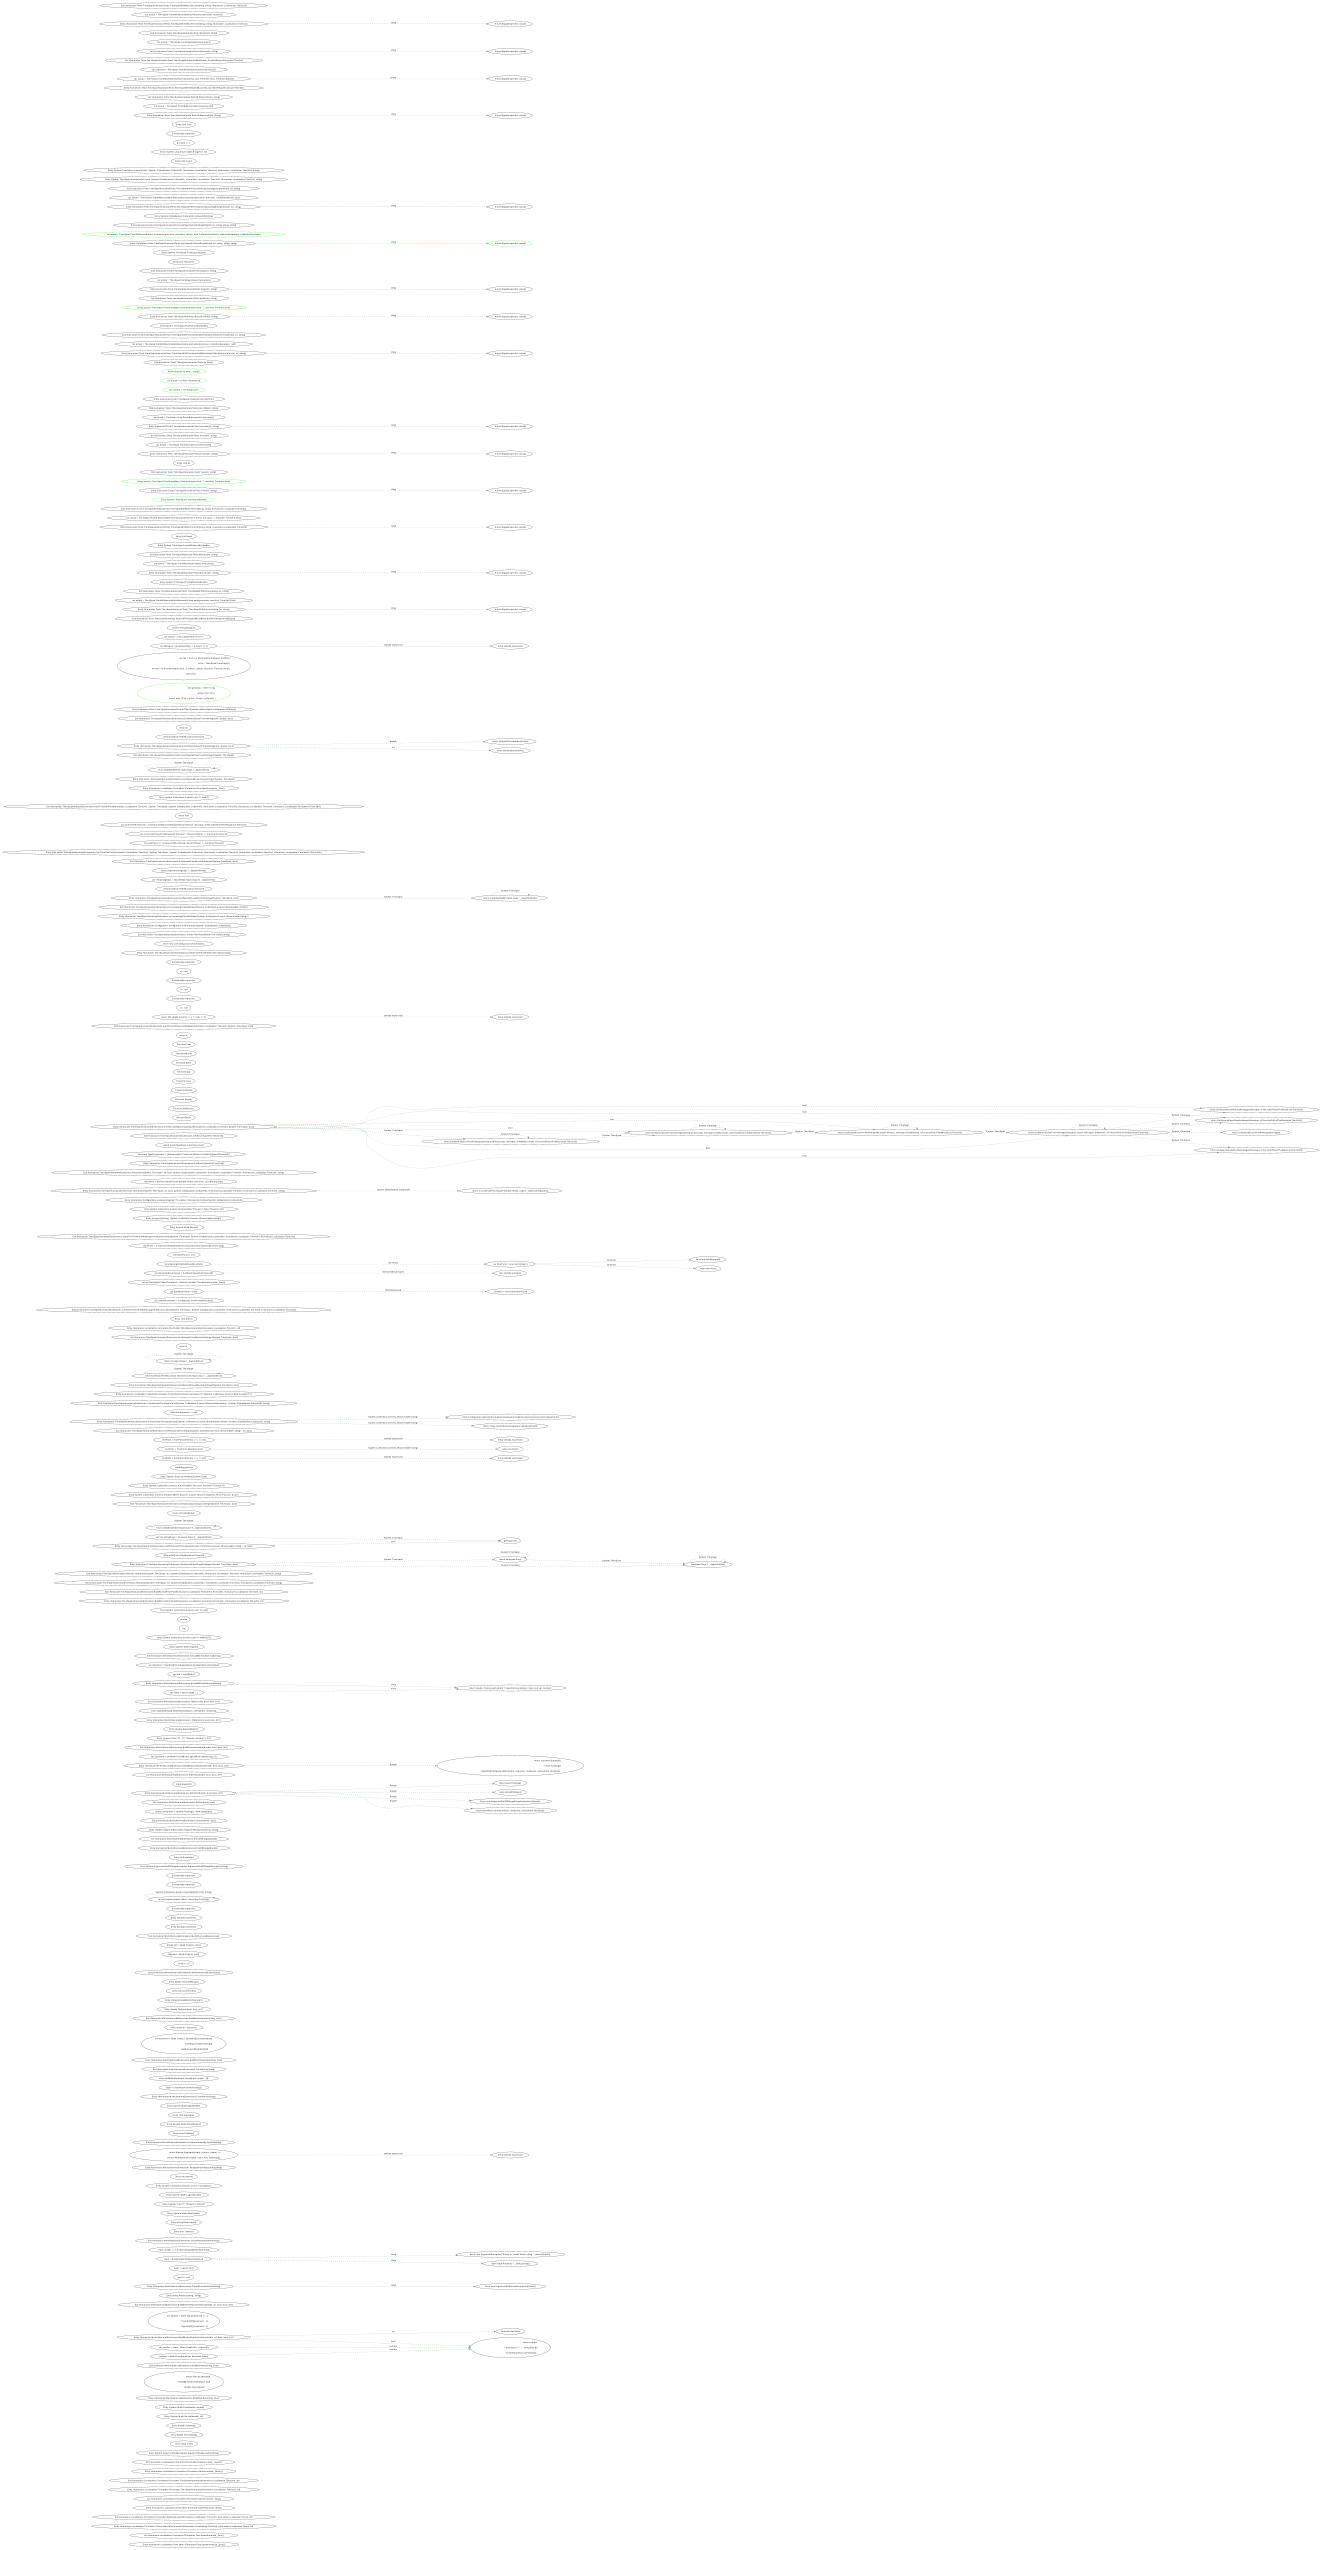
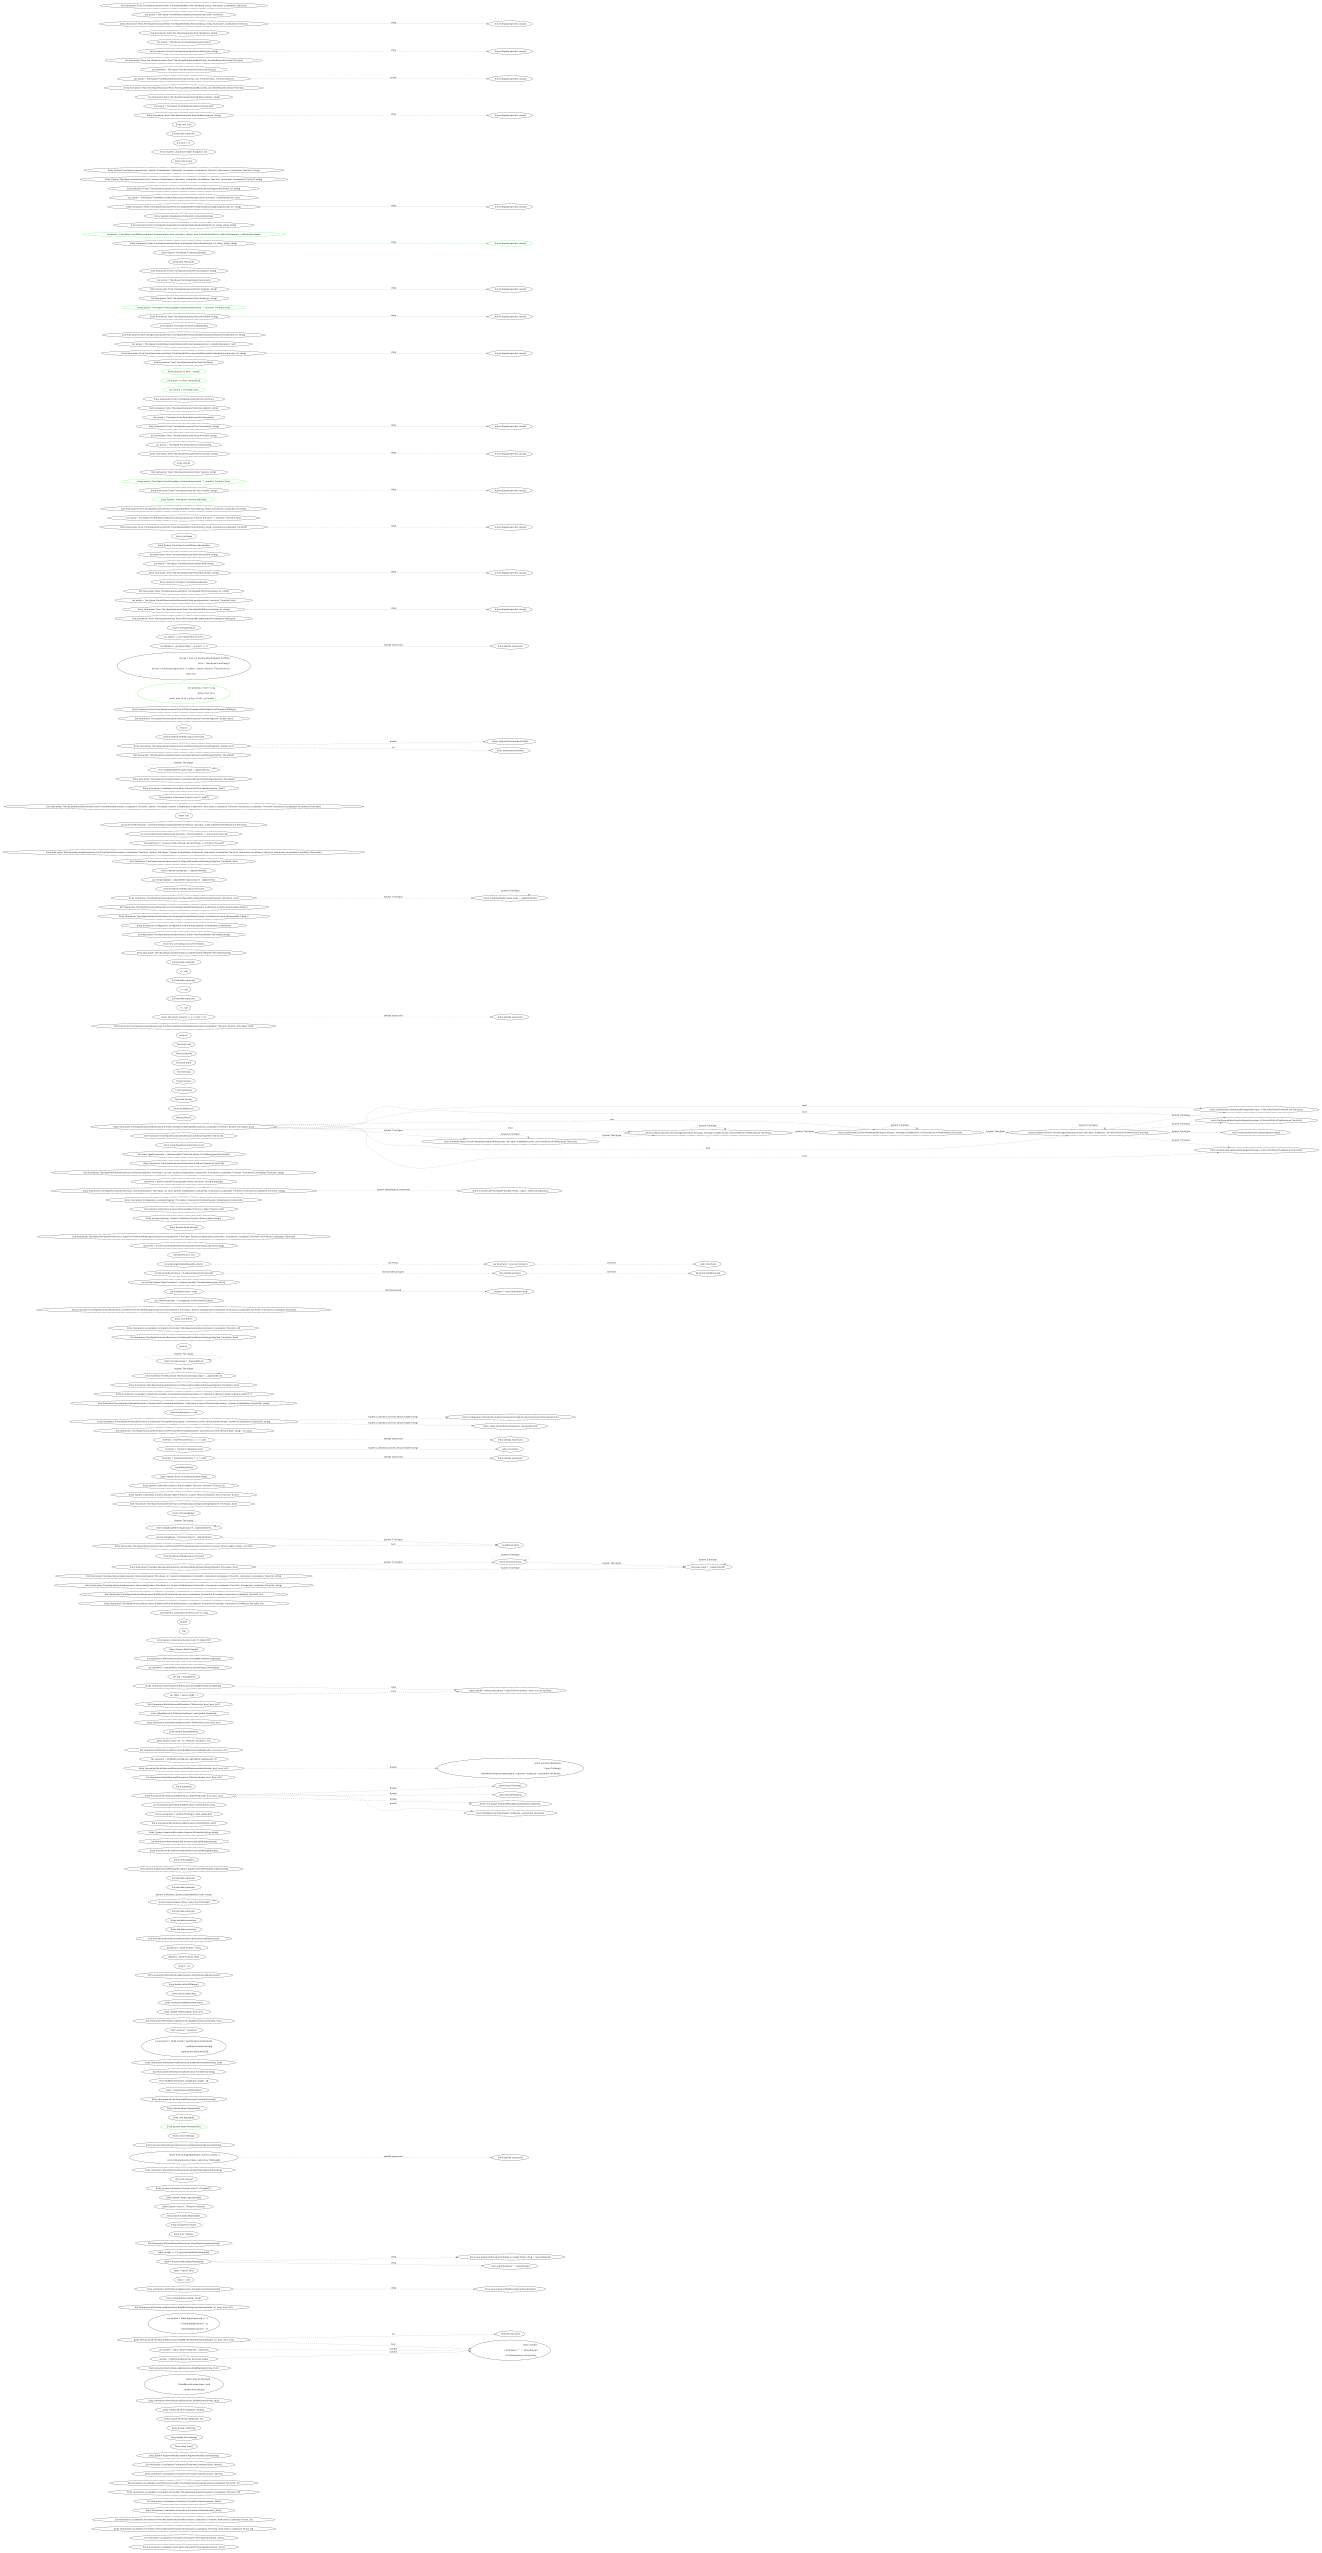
(612, 1262) -> (608, 1273)
(510, 1541) -> (510, 1545)
(184, 2124) -> (184, 2127)
